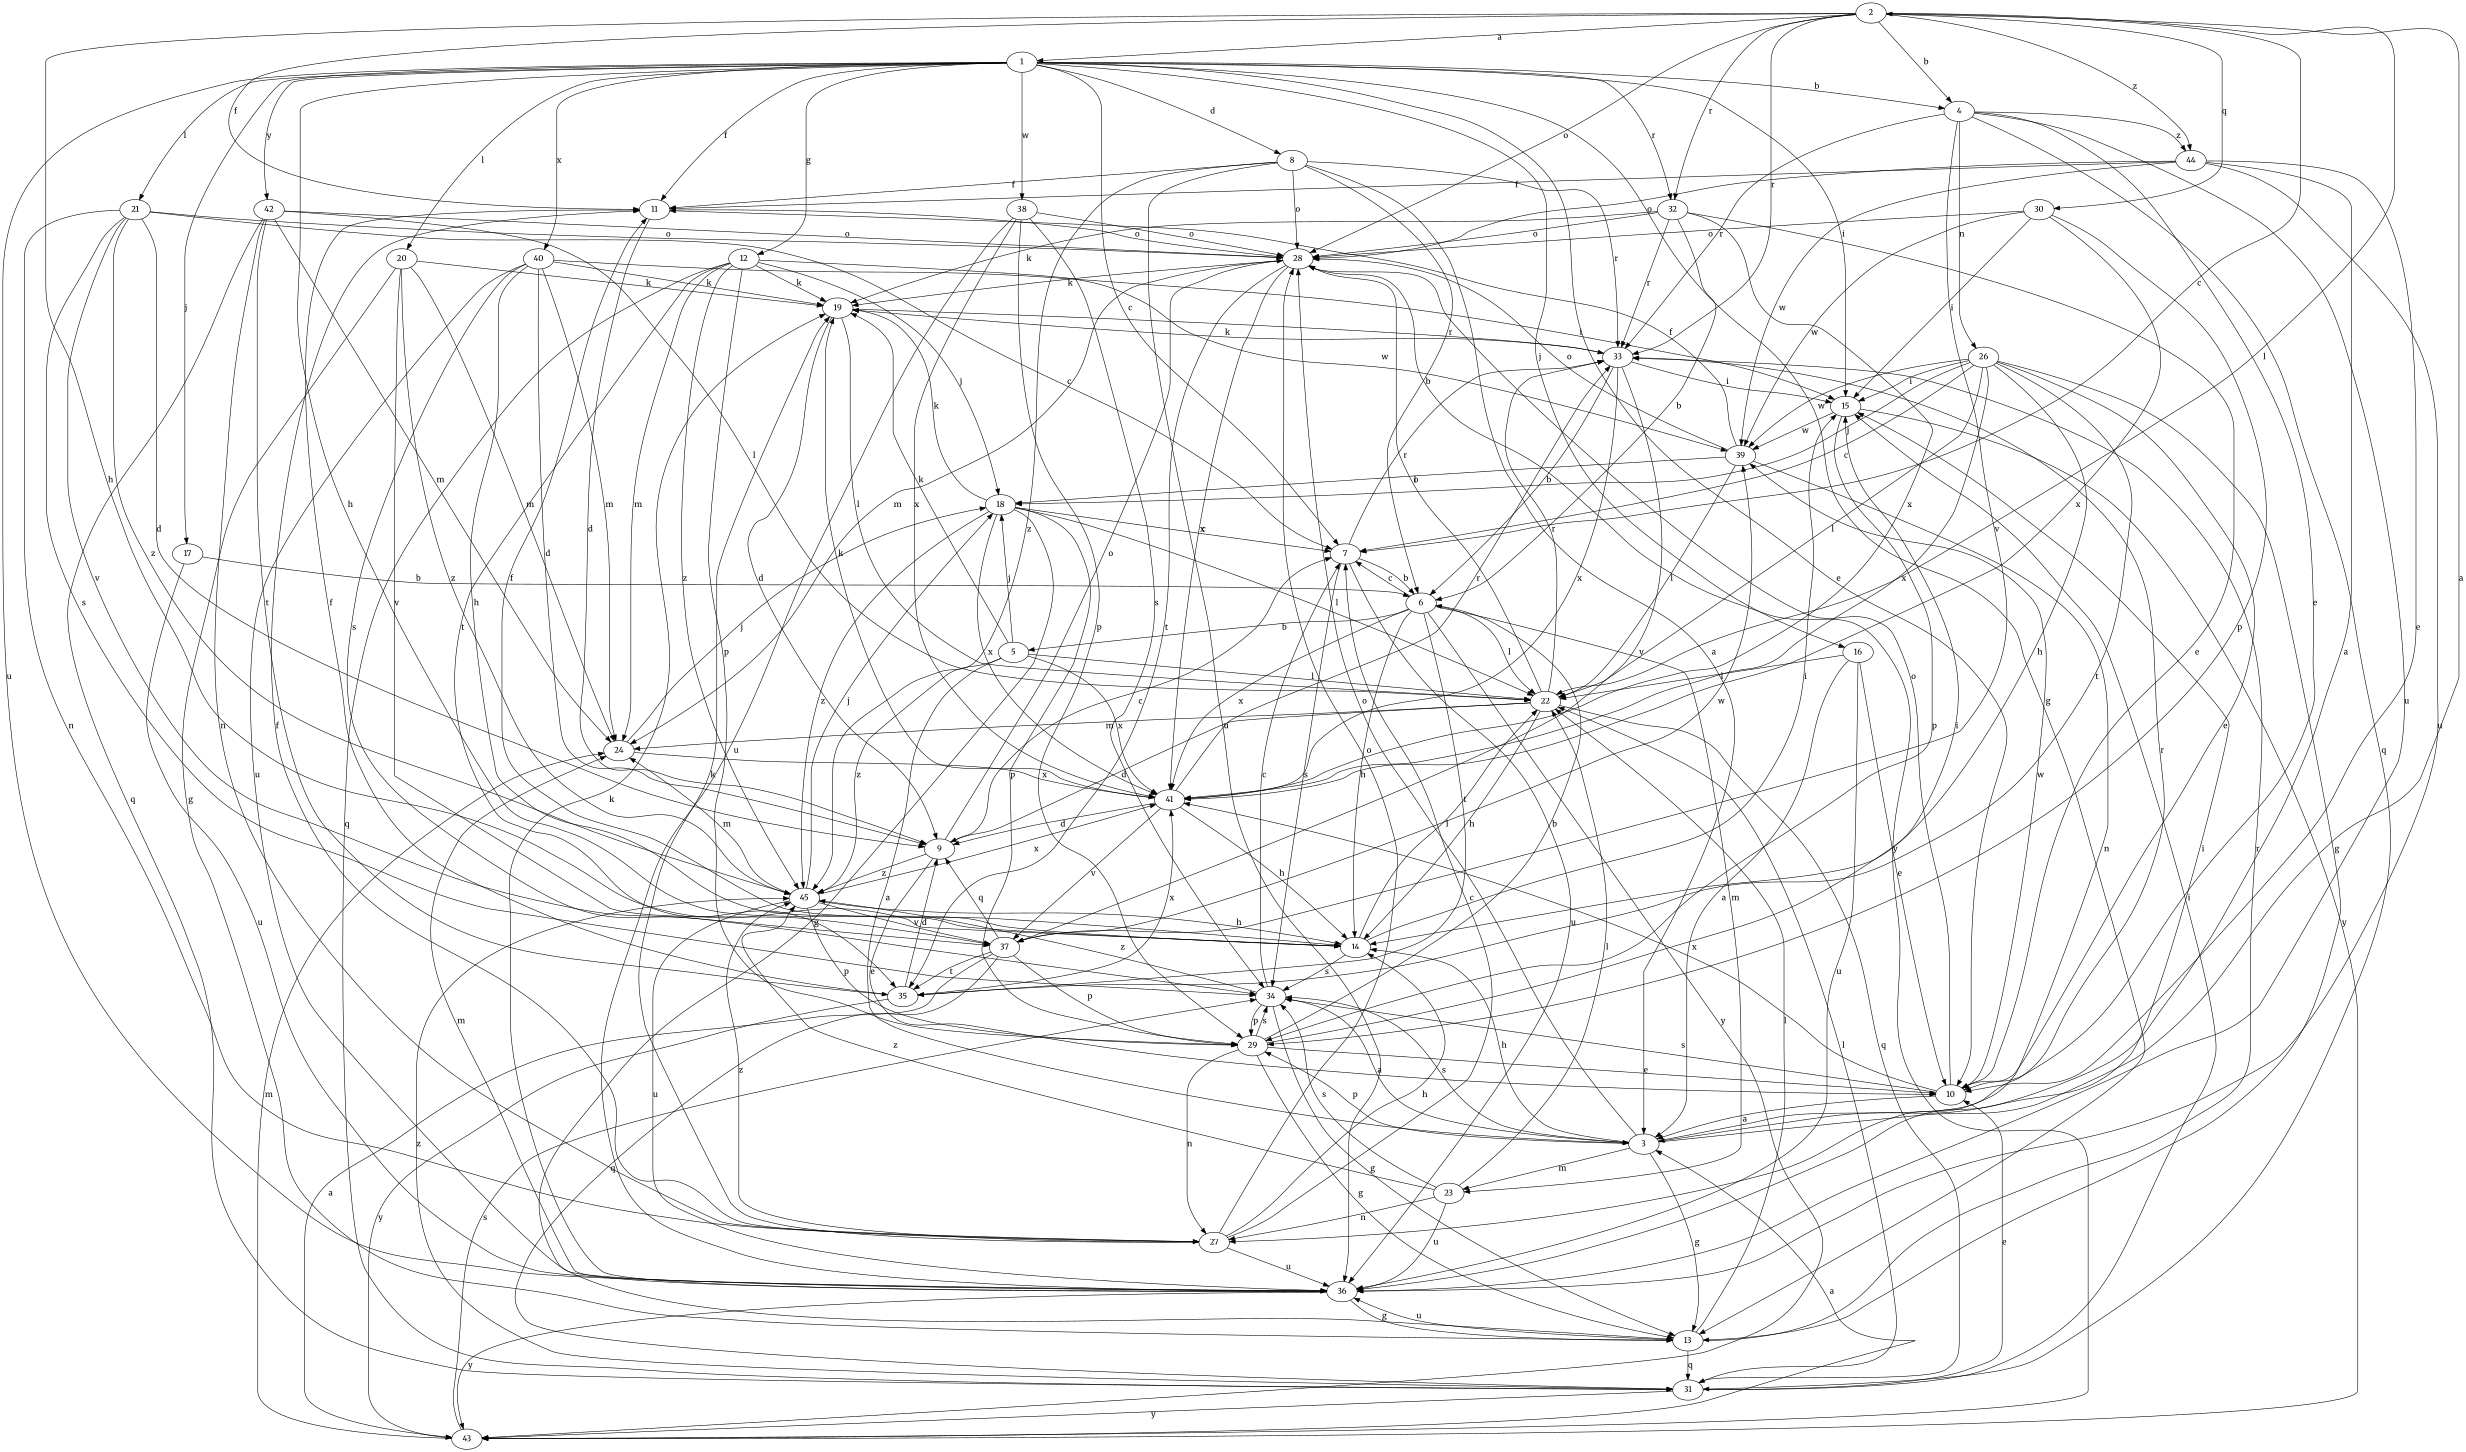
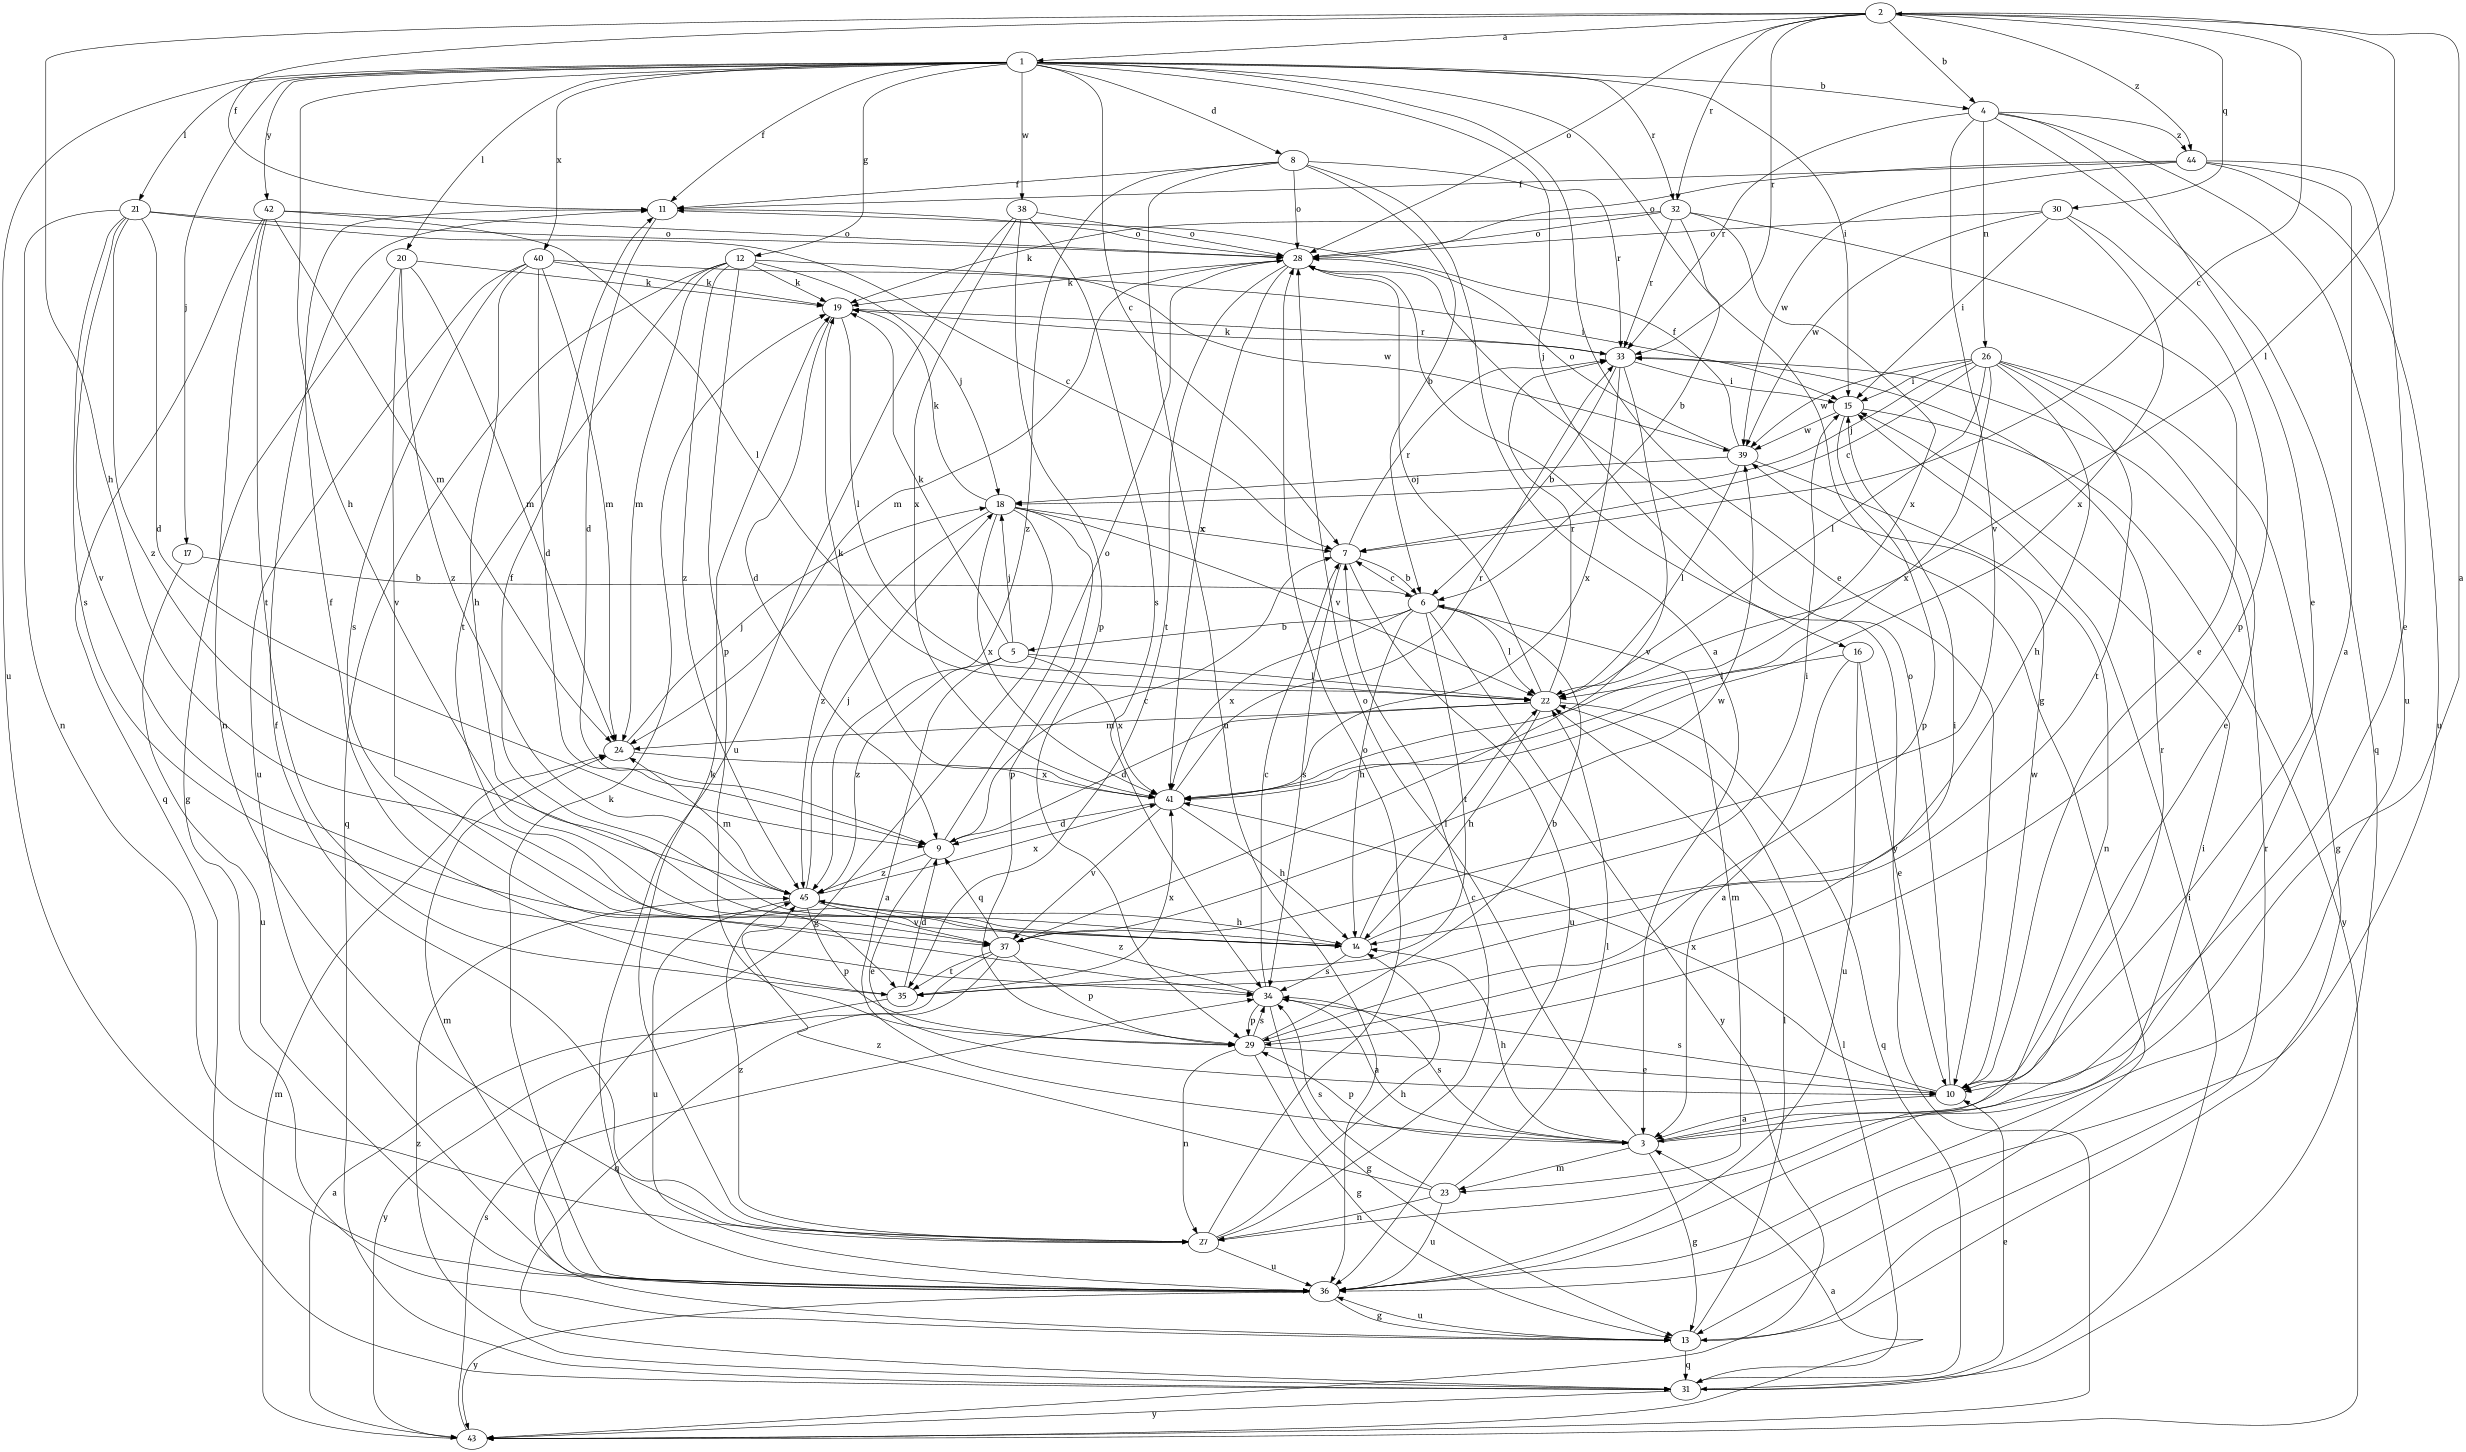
(1415, 480) -> (1418, 480)
(1337, 603) -> (1338, 603)
